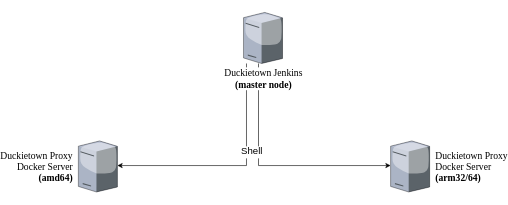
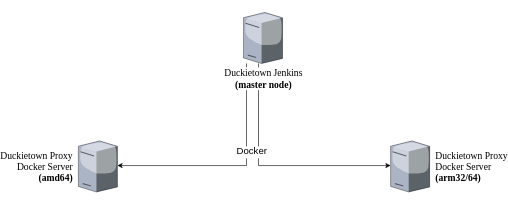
(252, 151) -> (252, 151)
